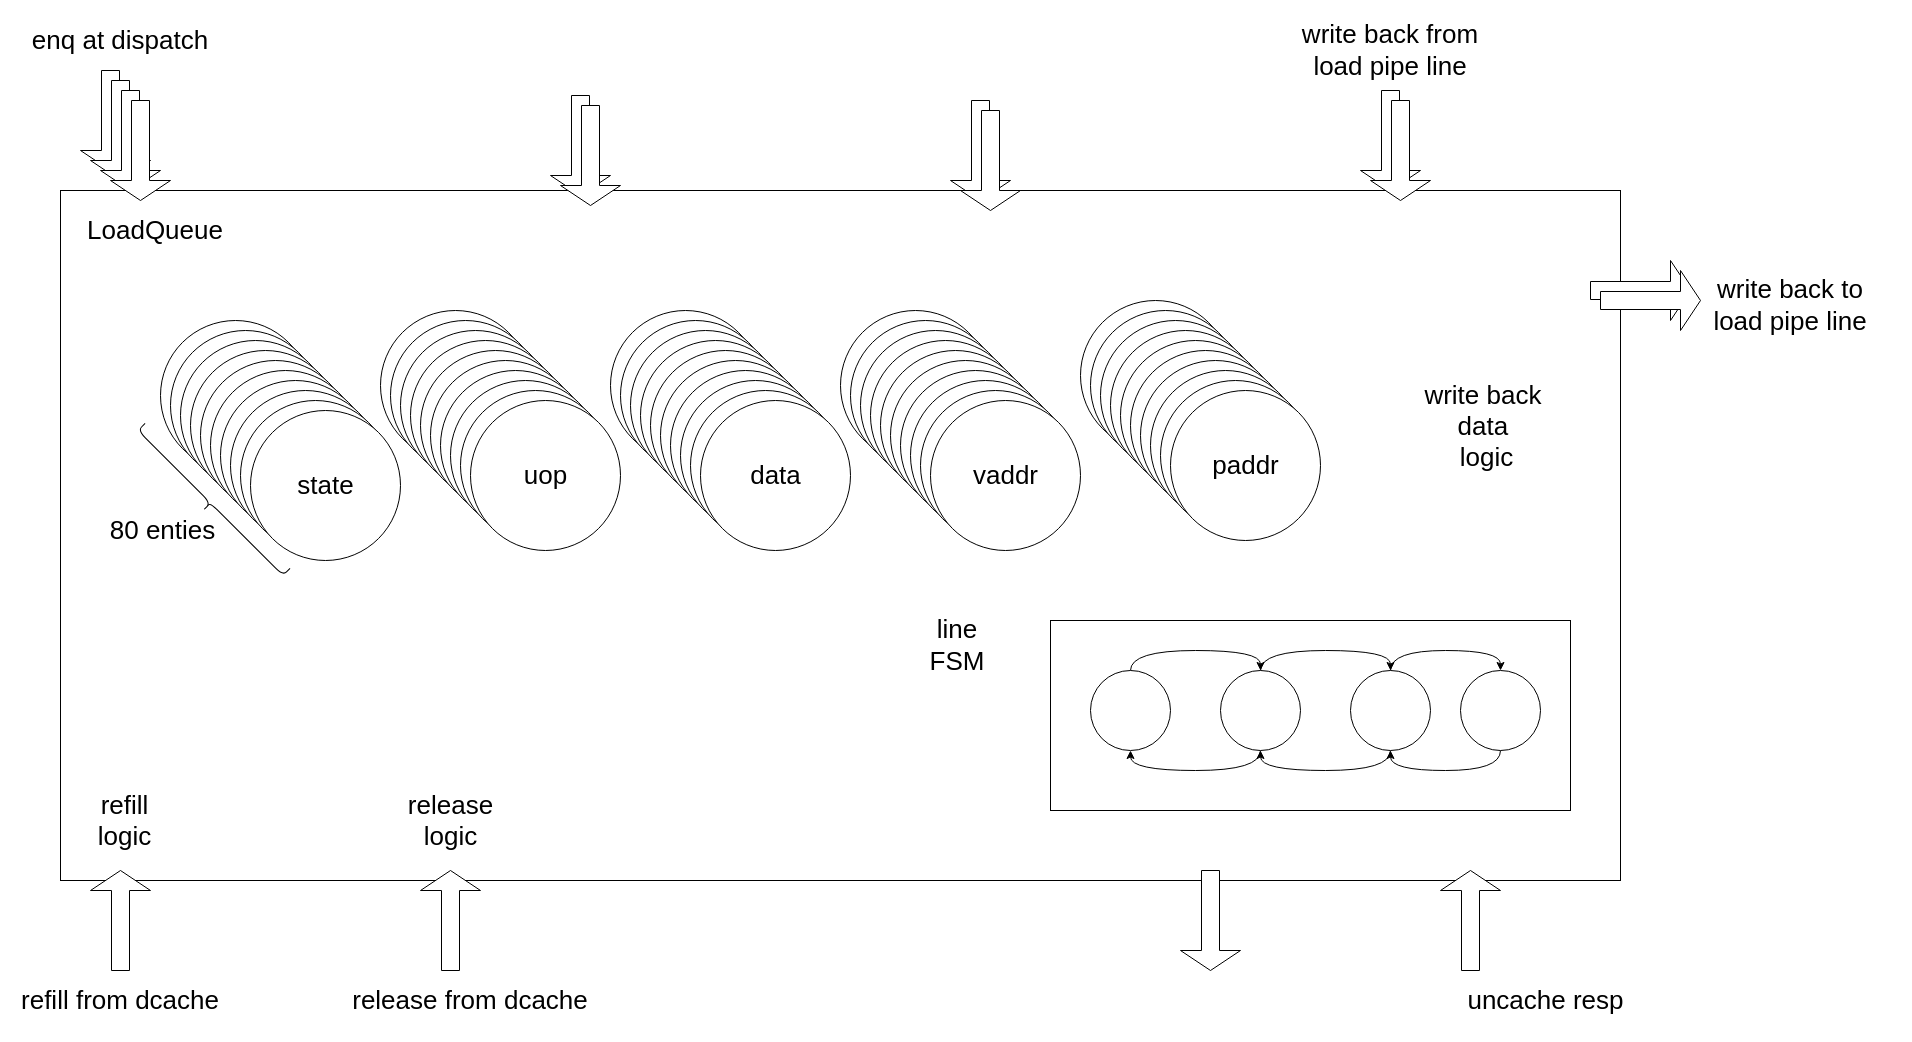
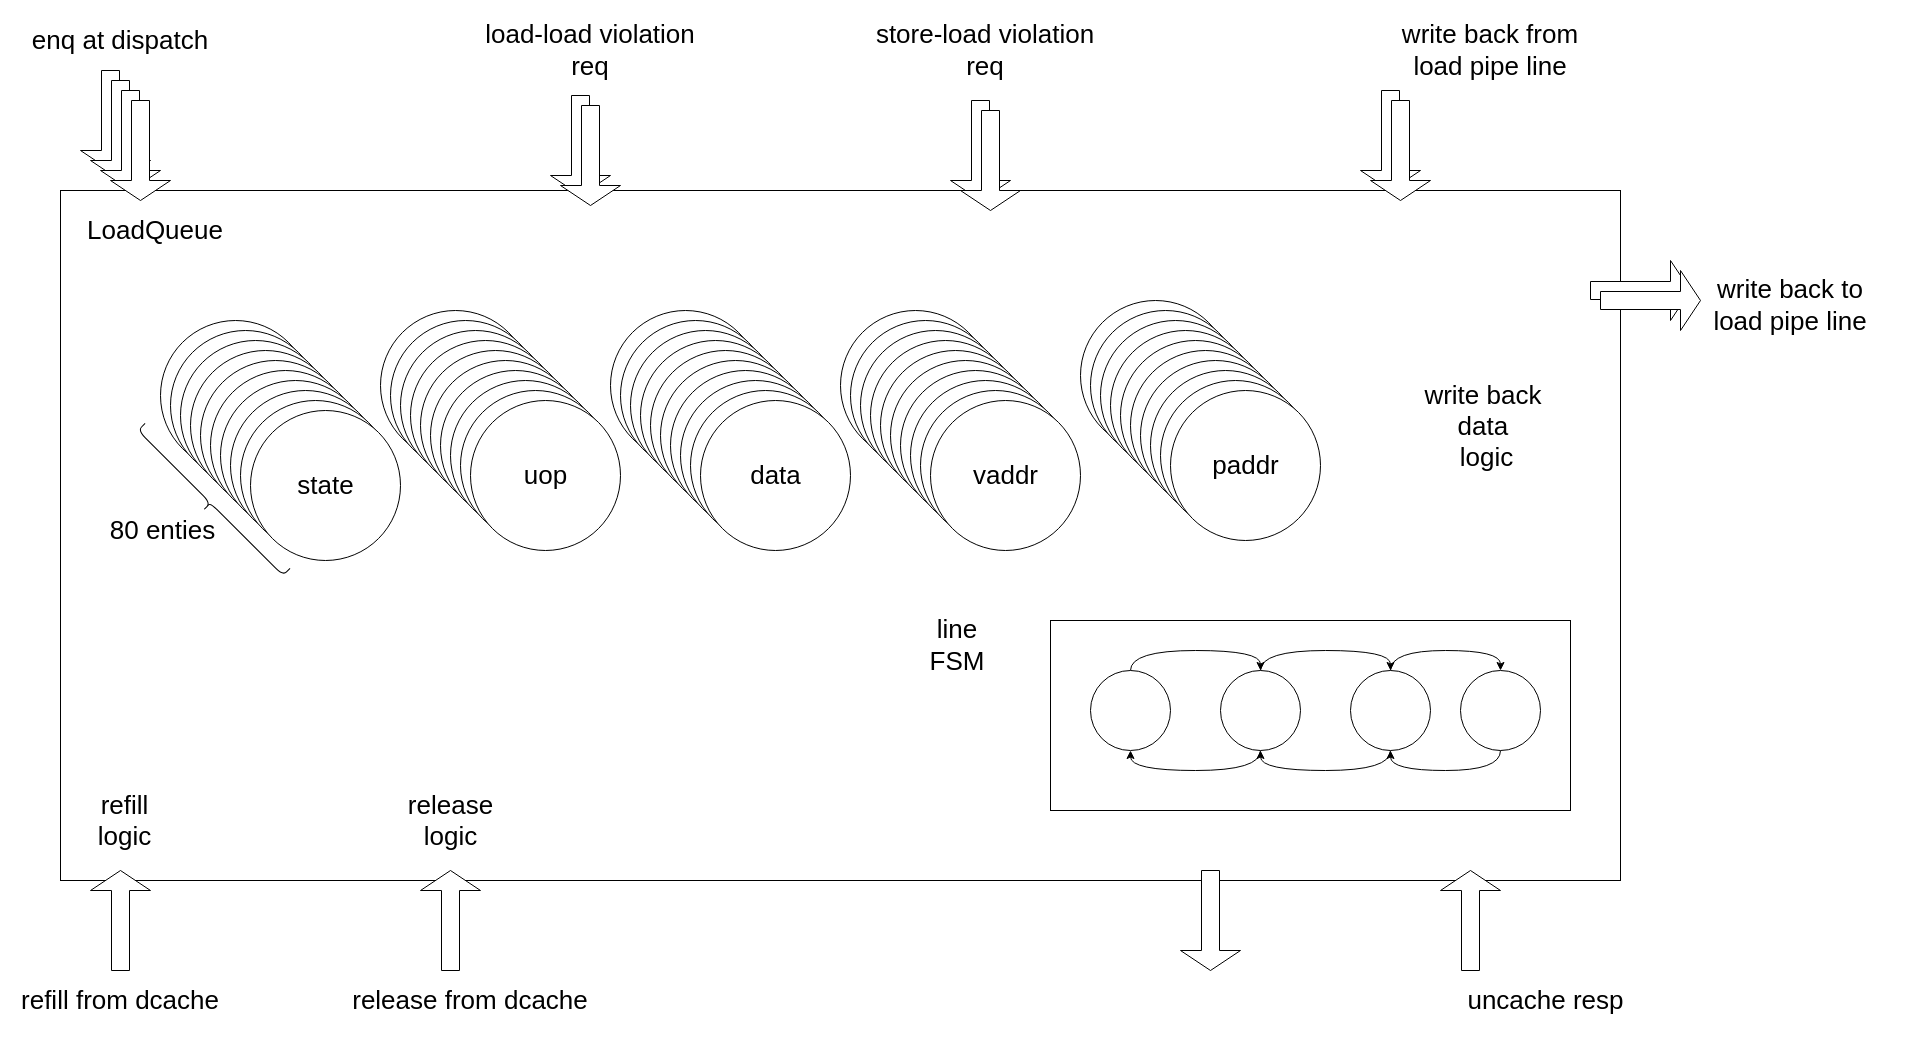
none -> (591, 51)
none -> (986, 51)
(1391, 51) -> (1491, 51)
